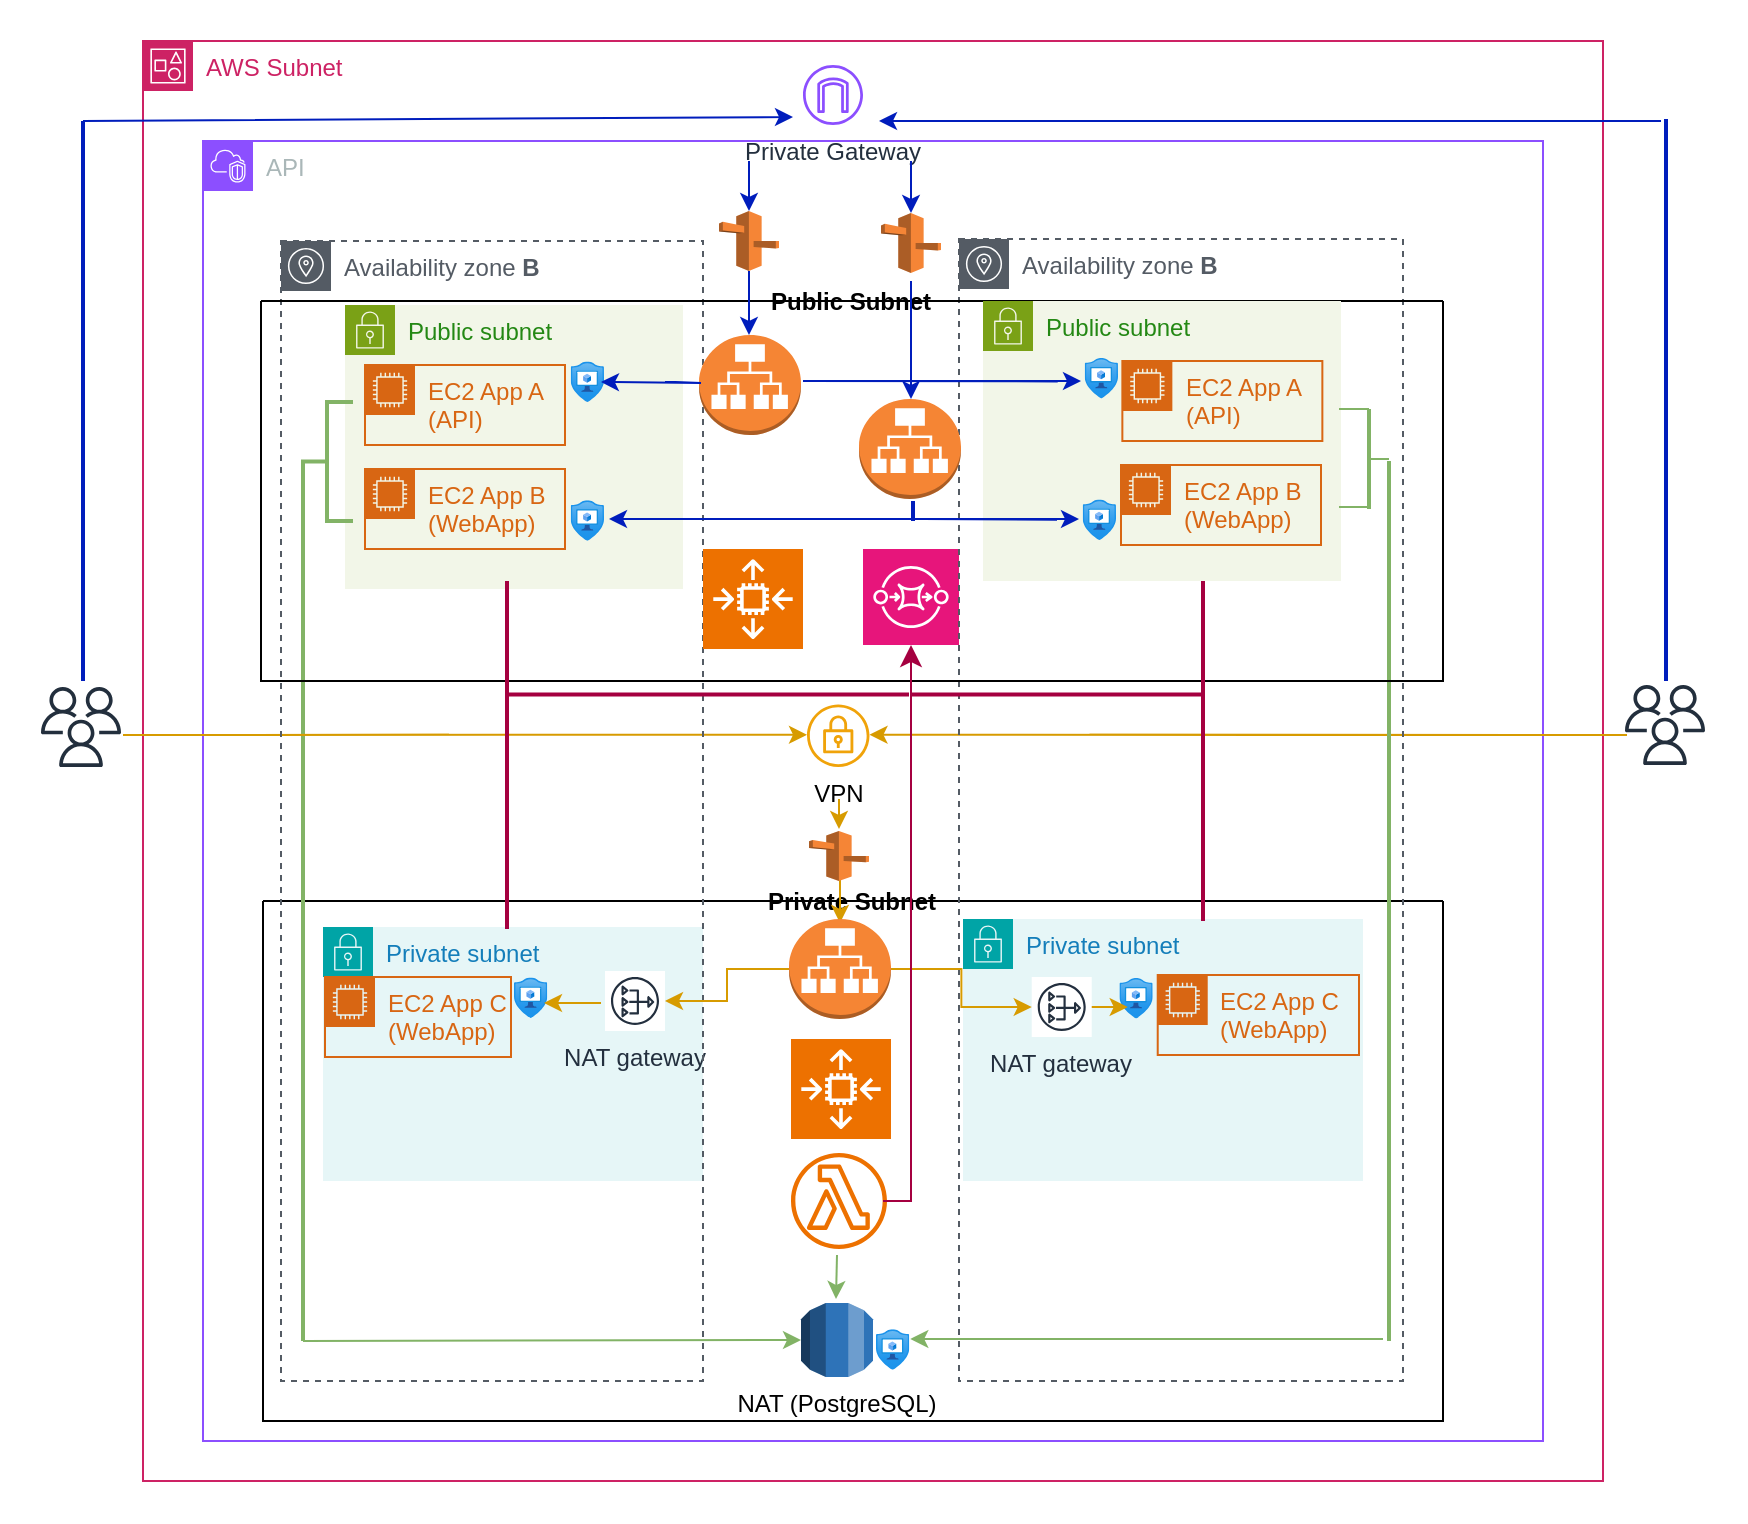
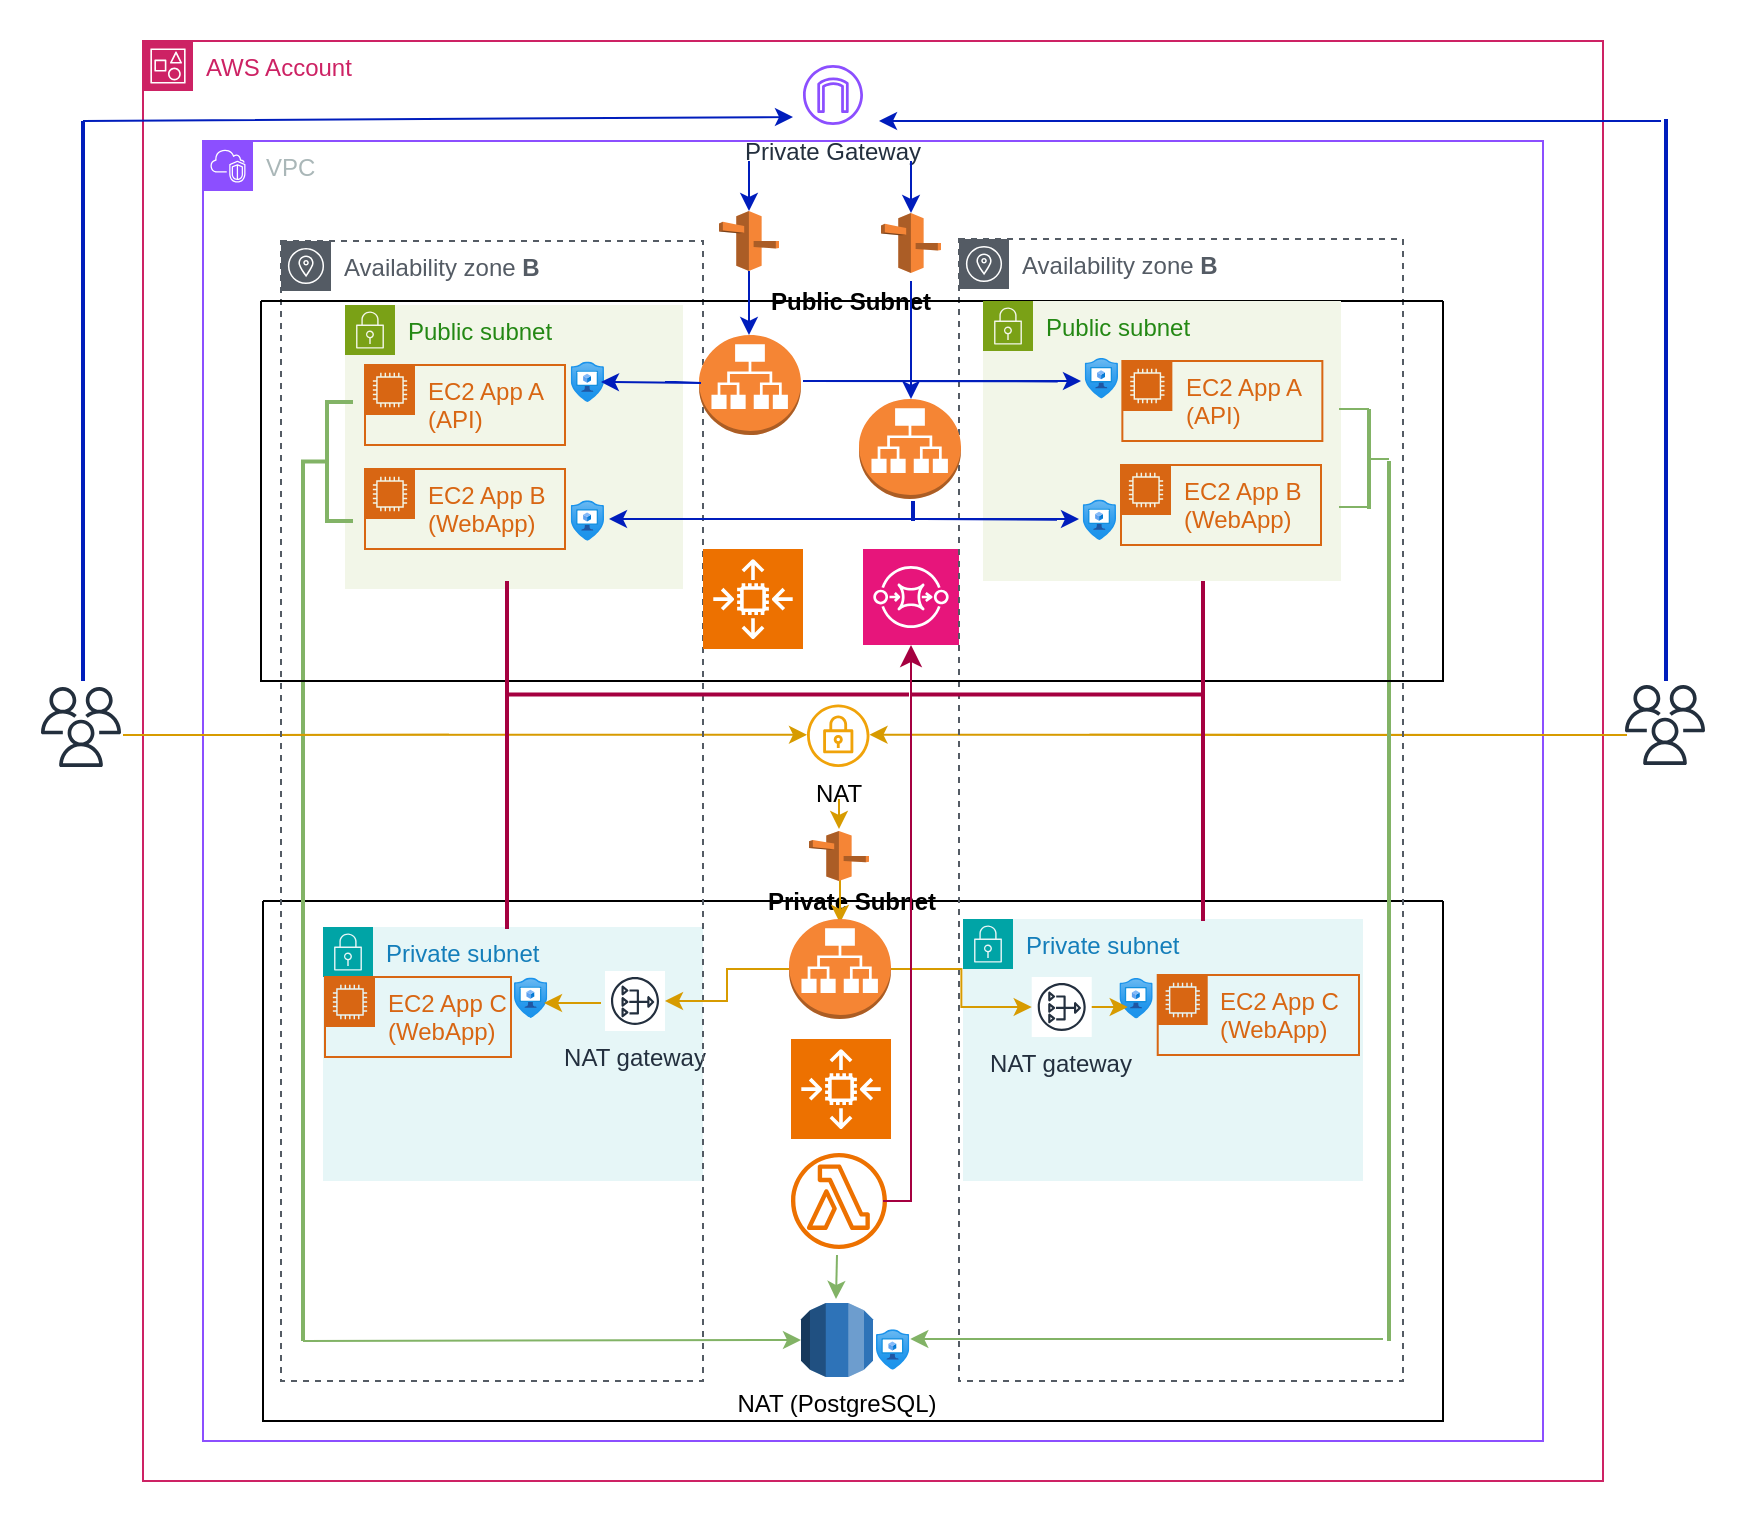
(271, 69) -> (278, 69)
(287, 169) -> (287, 169)
(840, 795) -> (840, 795)
